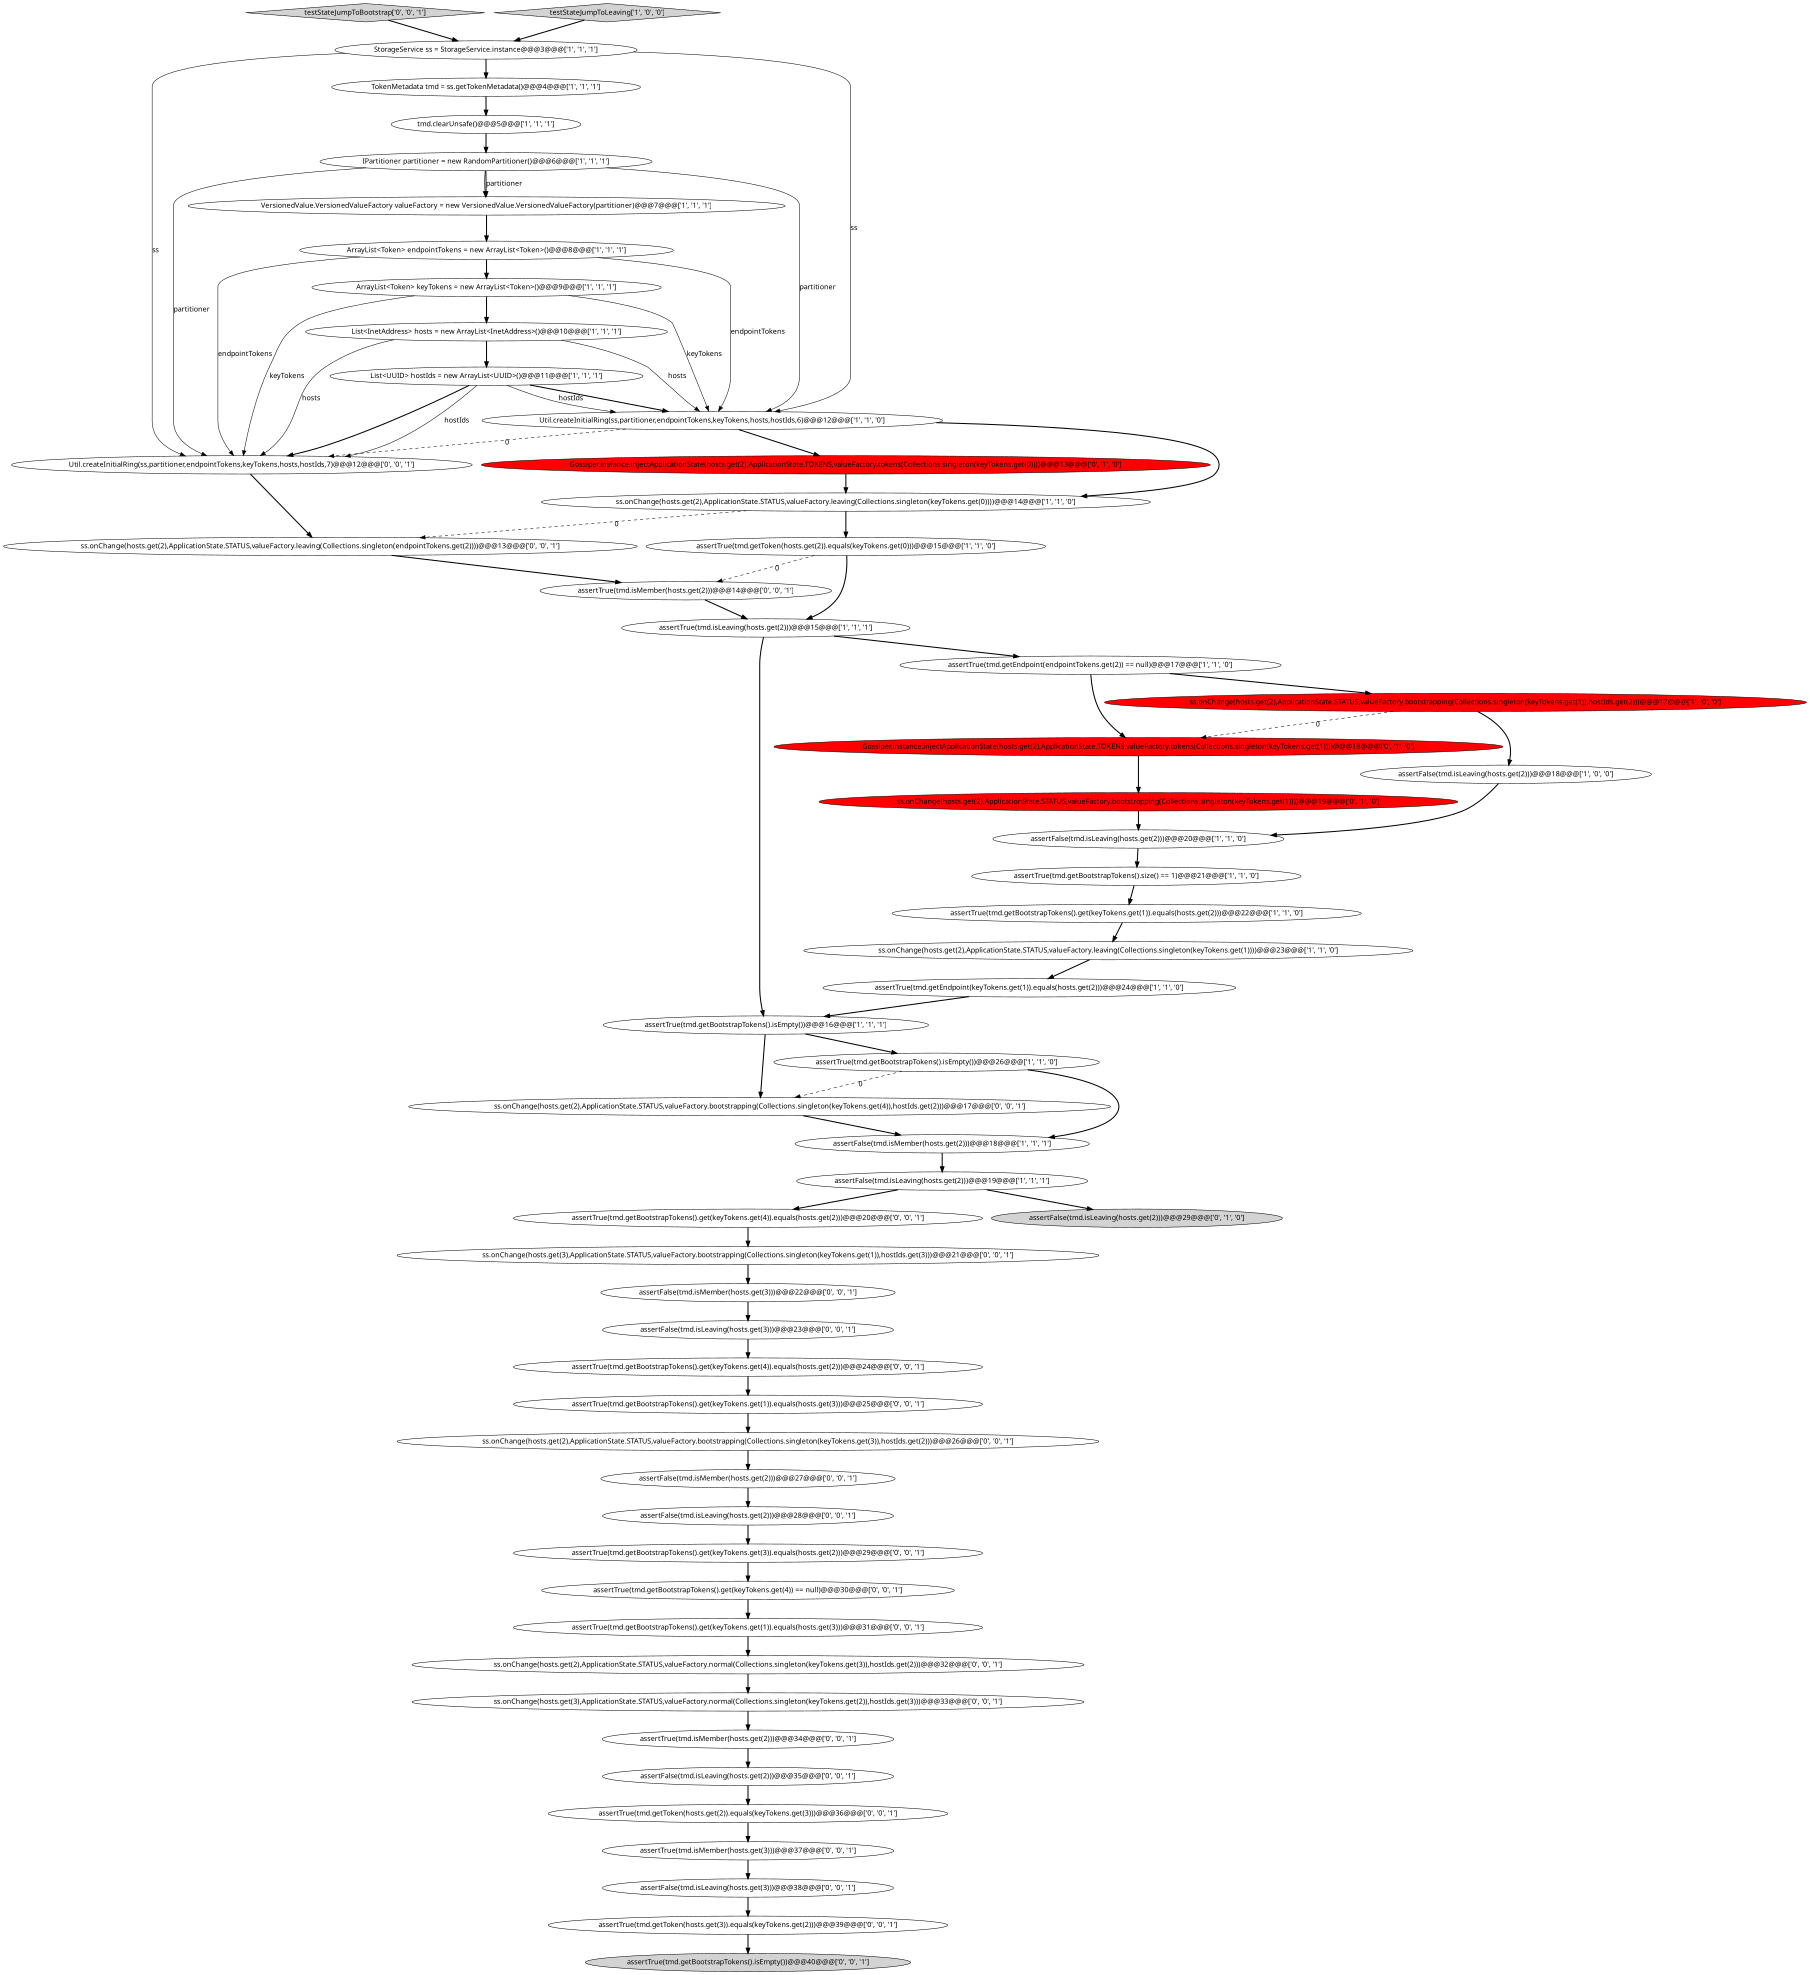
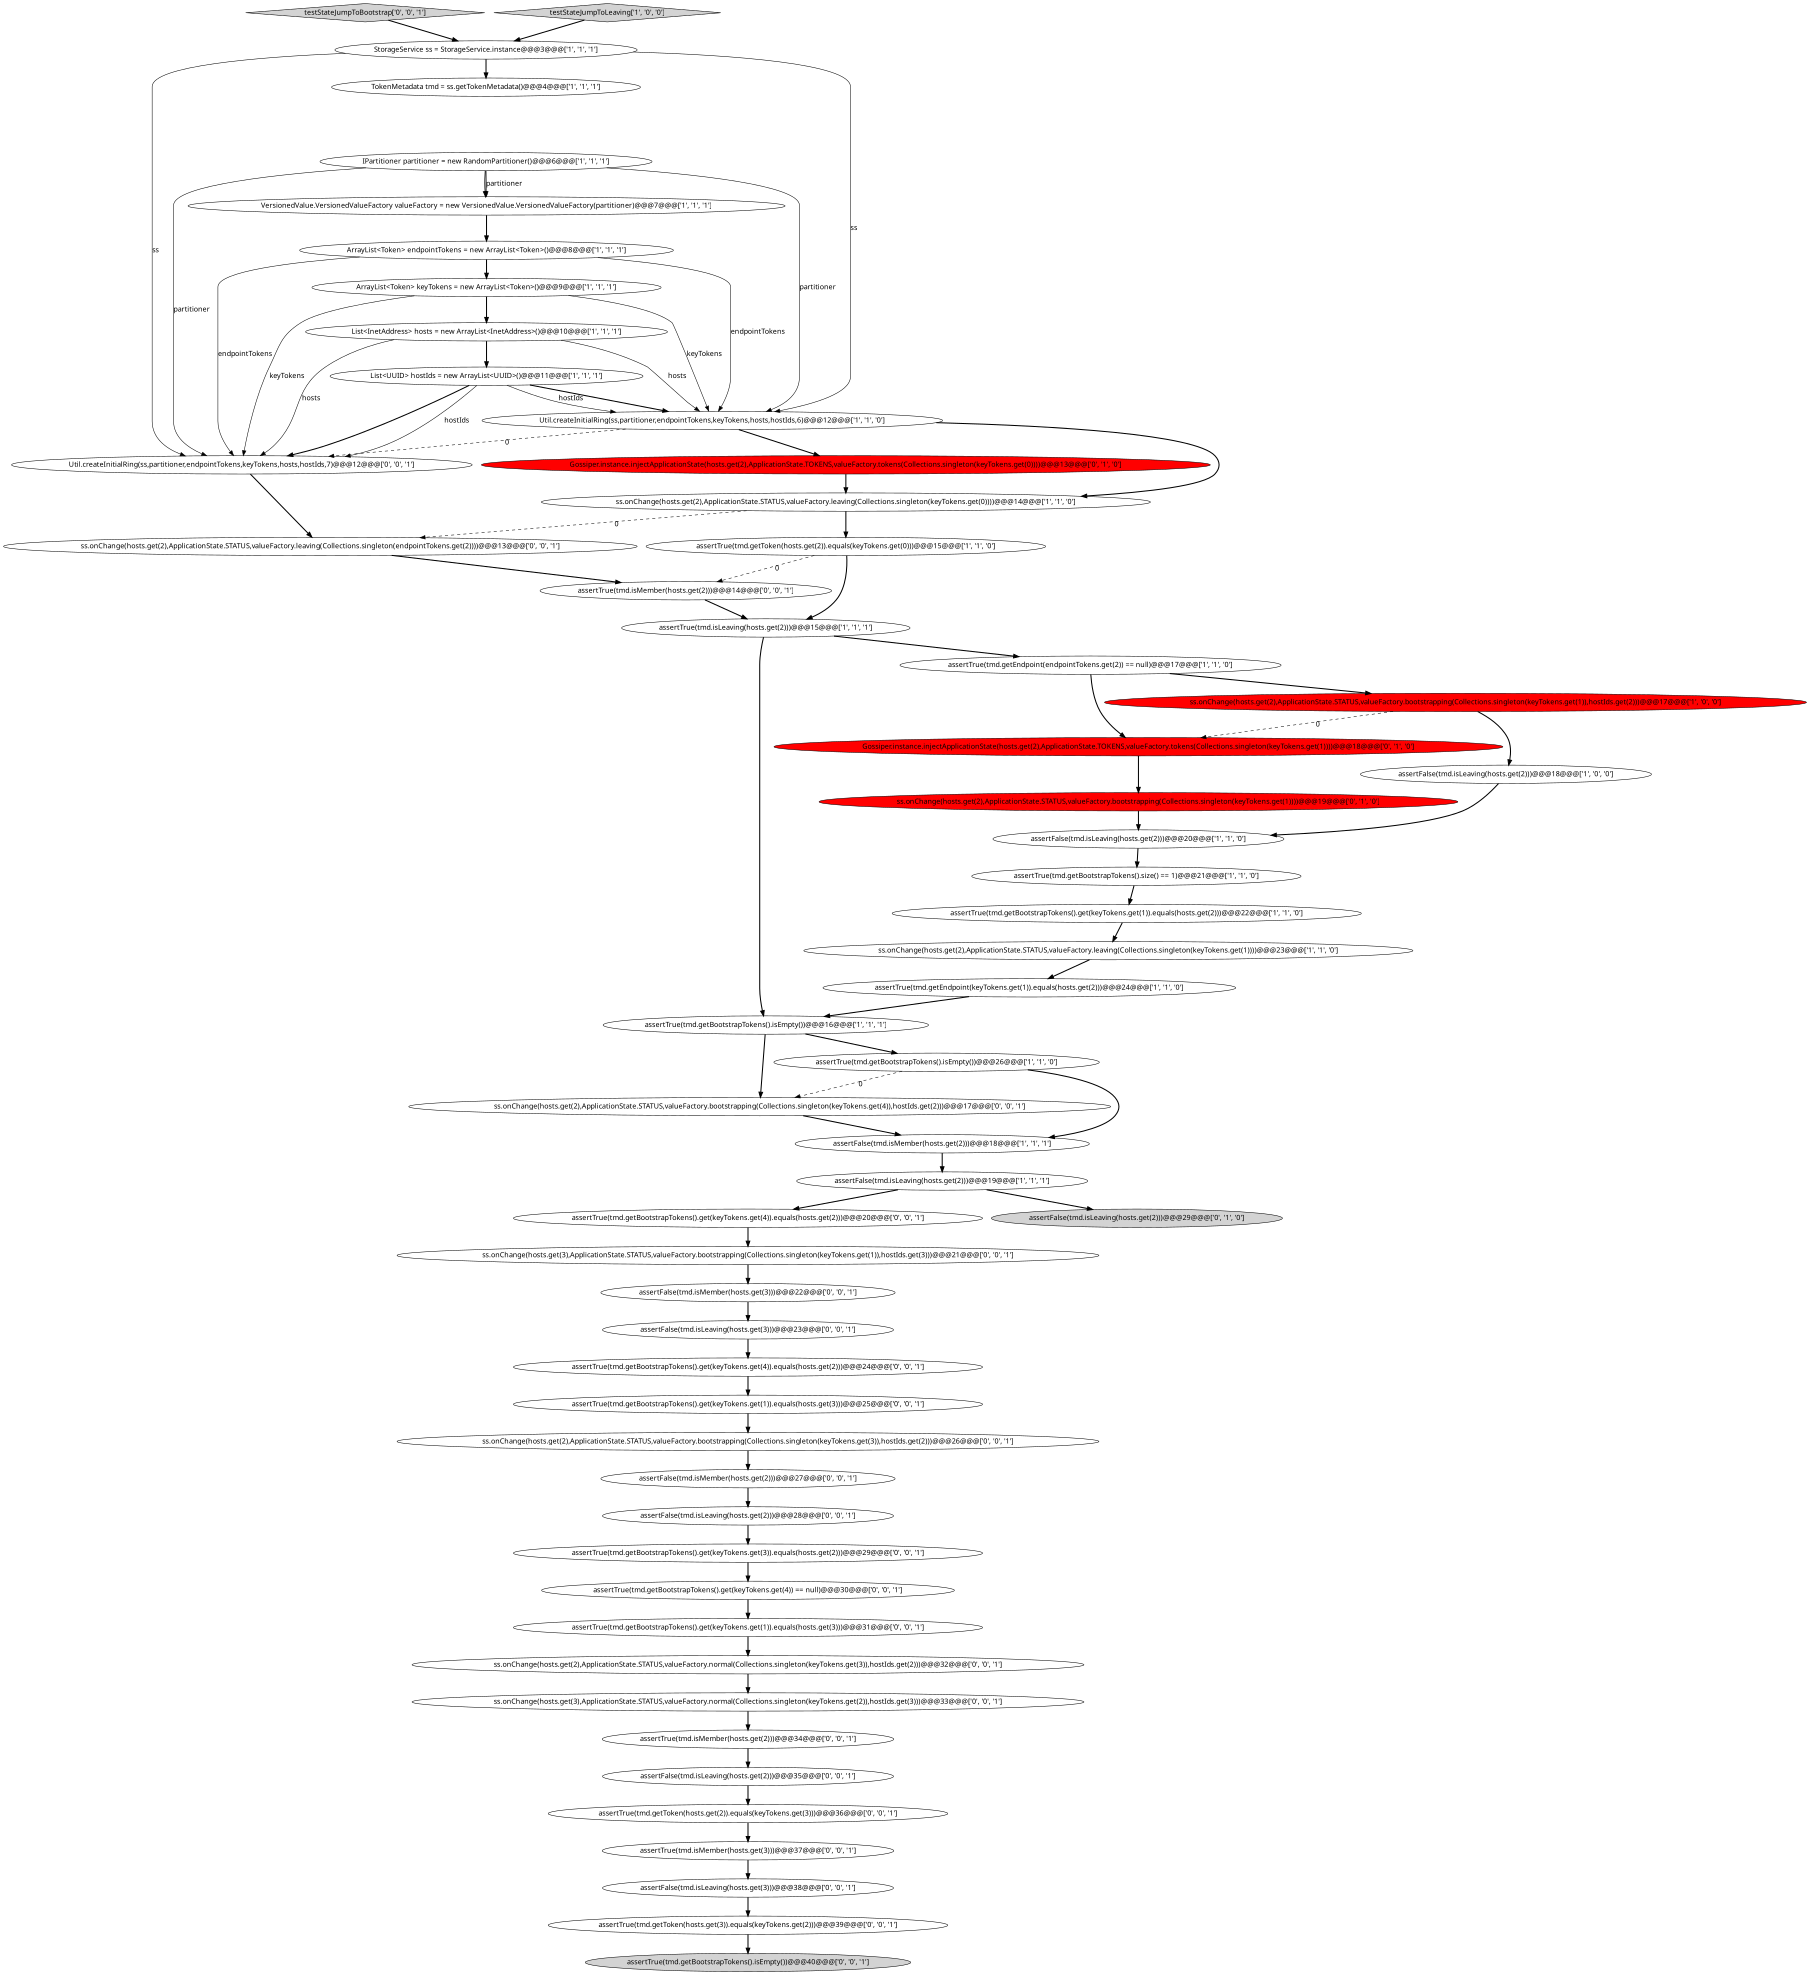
(486, 124) -> none
